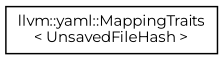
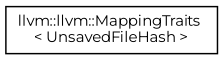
(112, 30) -> (112, 30)
